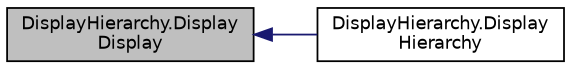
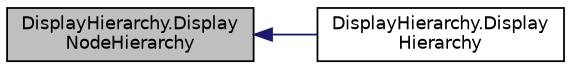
(130, 35) -> (130, 35)
